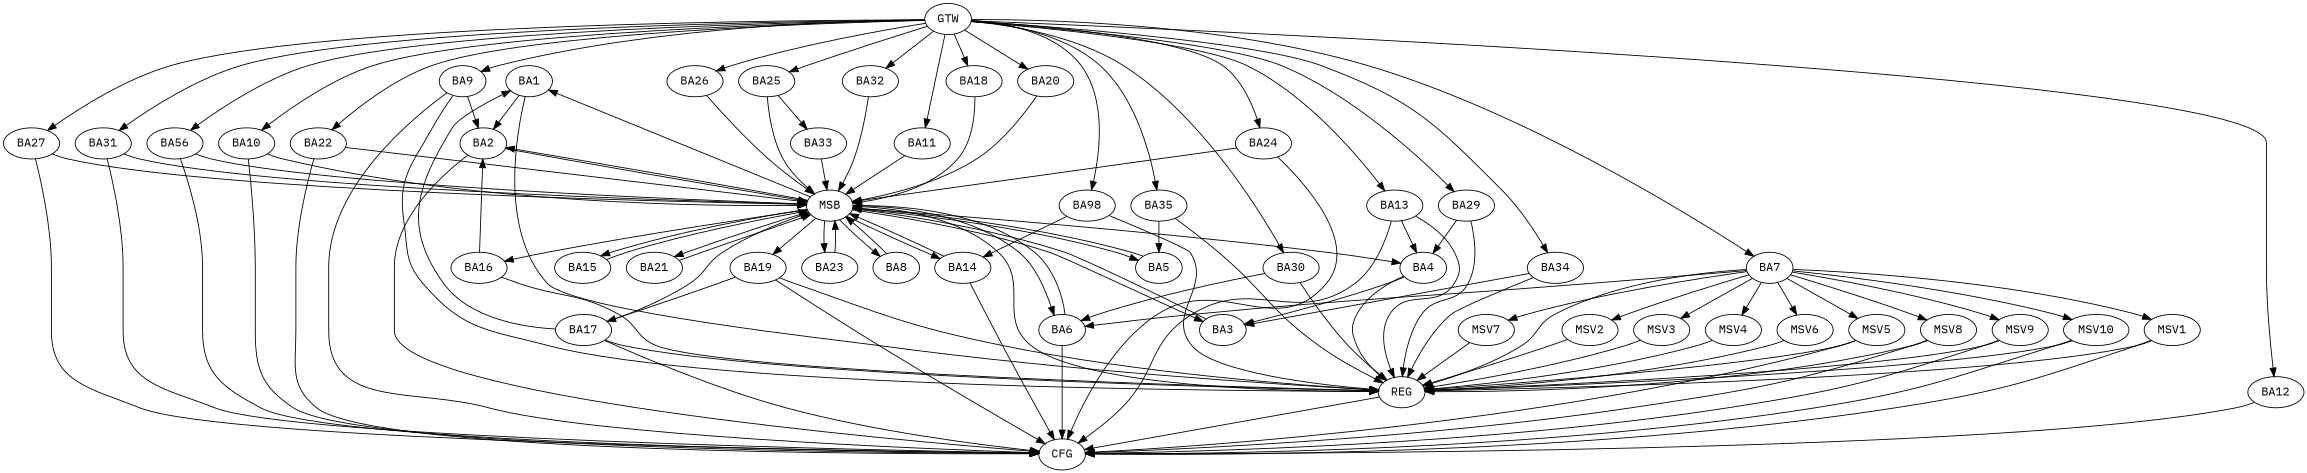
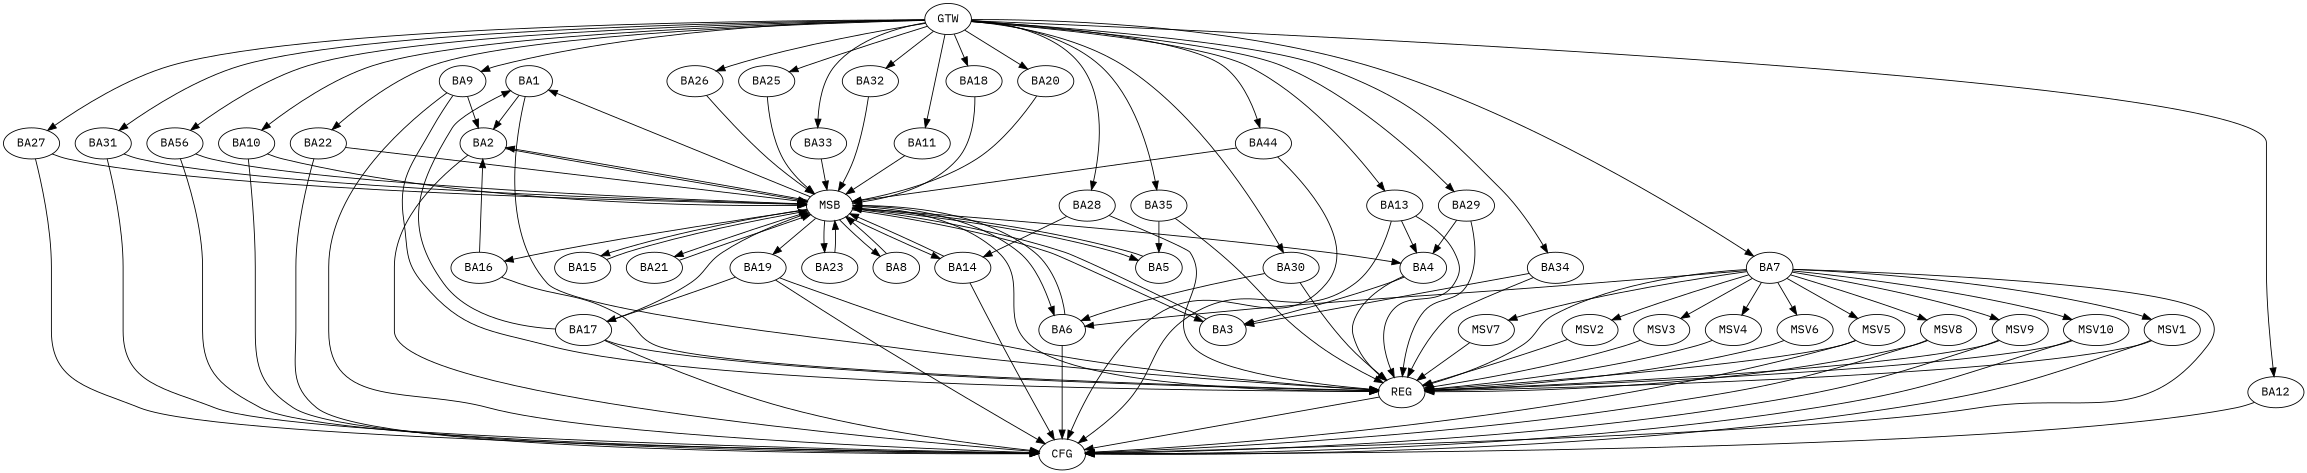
(790, 109) -> (840, 61)
(1263, 143) -> (1263, 143)
(1087, 206) -> (1087, 206)
none -> (1887, 418)
